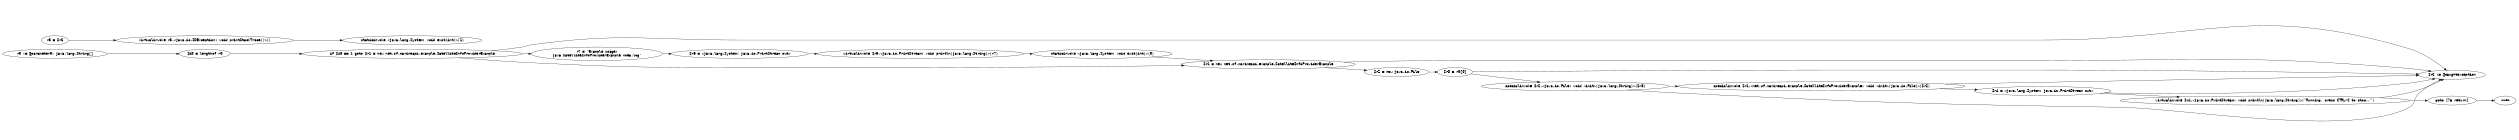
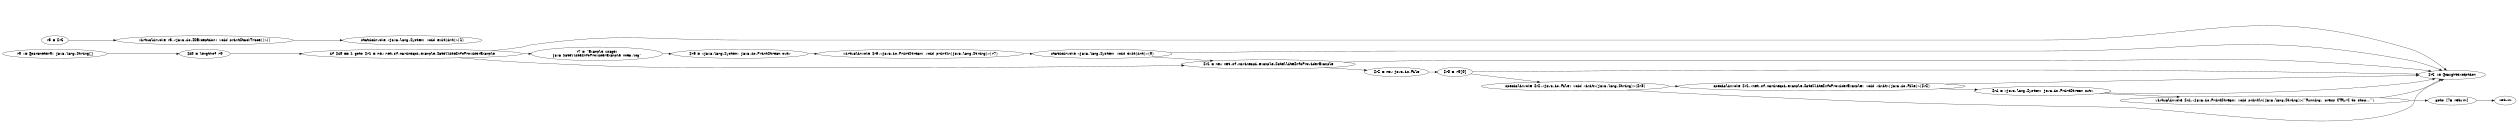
none -> (1806, 51)
(2505, 101) -> (2505, 101)
